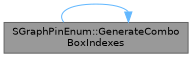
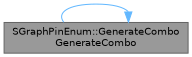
(96, 38) -> (96, 38)
